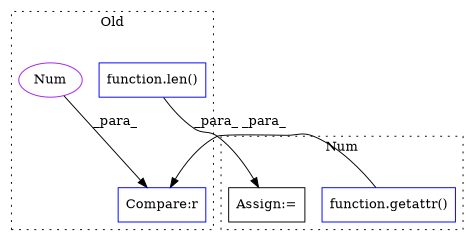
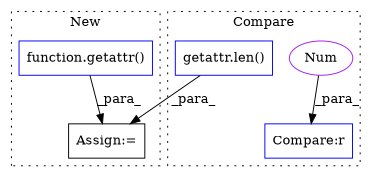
(112, 22) -> (264, 22)
(152, 80) -> (224, 58)
(328, 144) -> (95, 95)
(342, 147) -> (86, 22)
